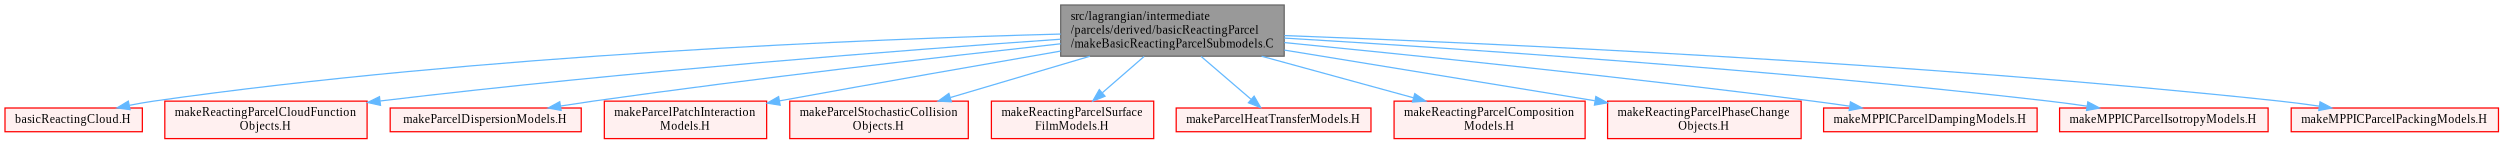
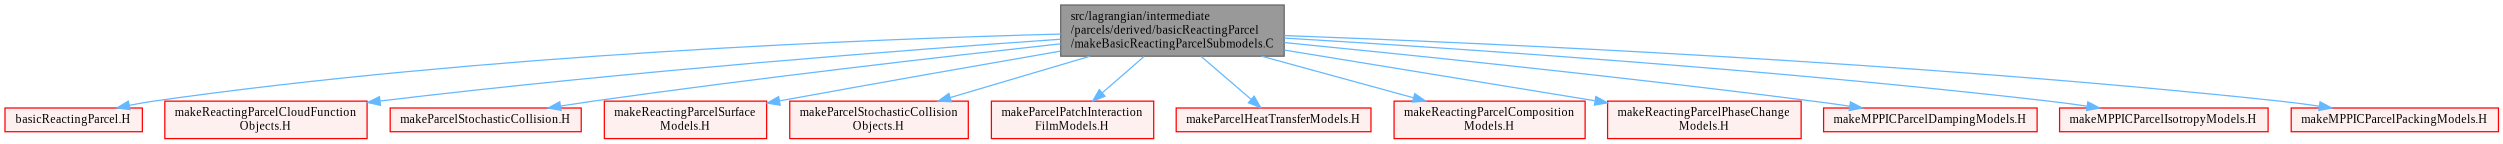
(74, 120) -> (74, 120)
(486, 120) -> (486, 120)
(685, 120) -> (685, 120)
(1073, 120) -> (1073, 120)
(1704, 120) -> (1704, 120)
